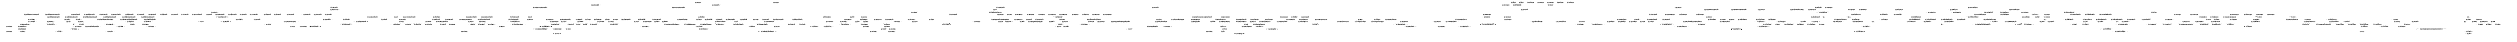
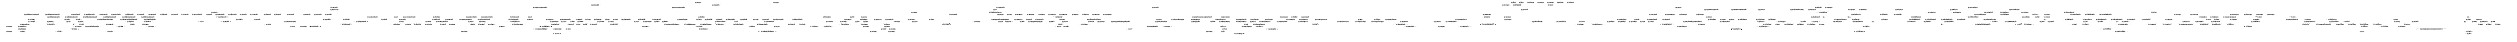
none -> (572, 22)
